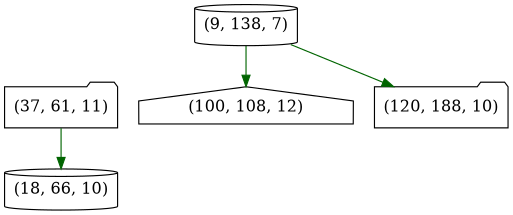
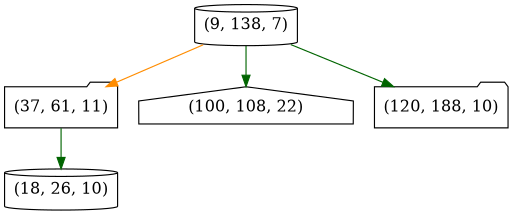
none -> (160, 63)
(246, 107) -> (246, 107)
(61, 190) -> (61, 190)
